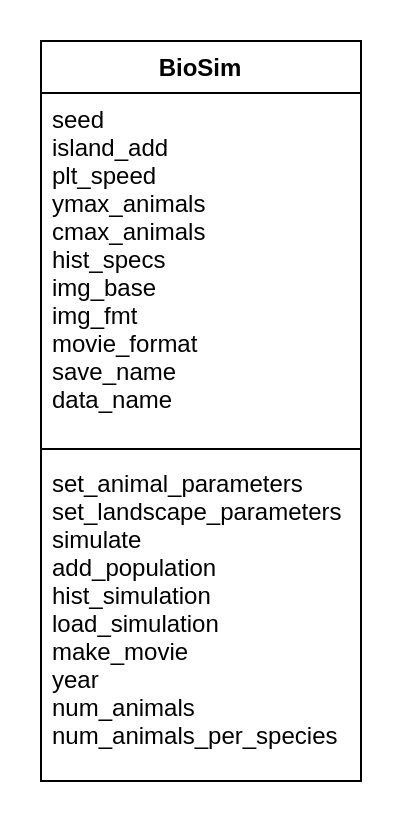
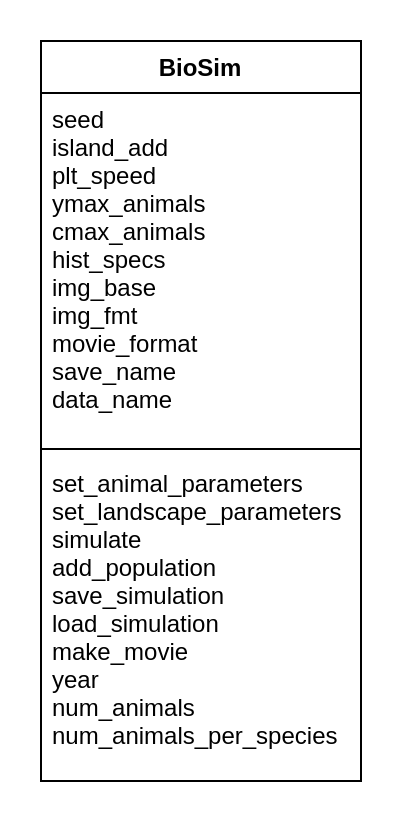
(187, 484) -> (187, 484)
